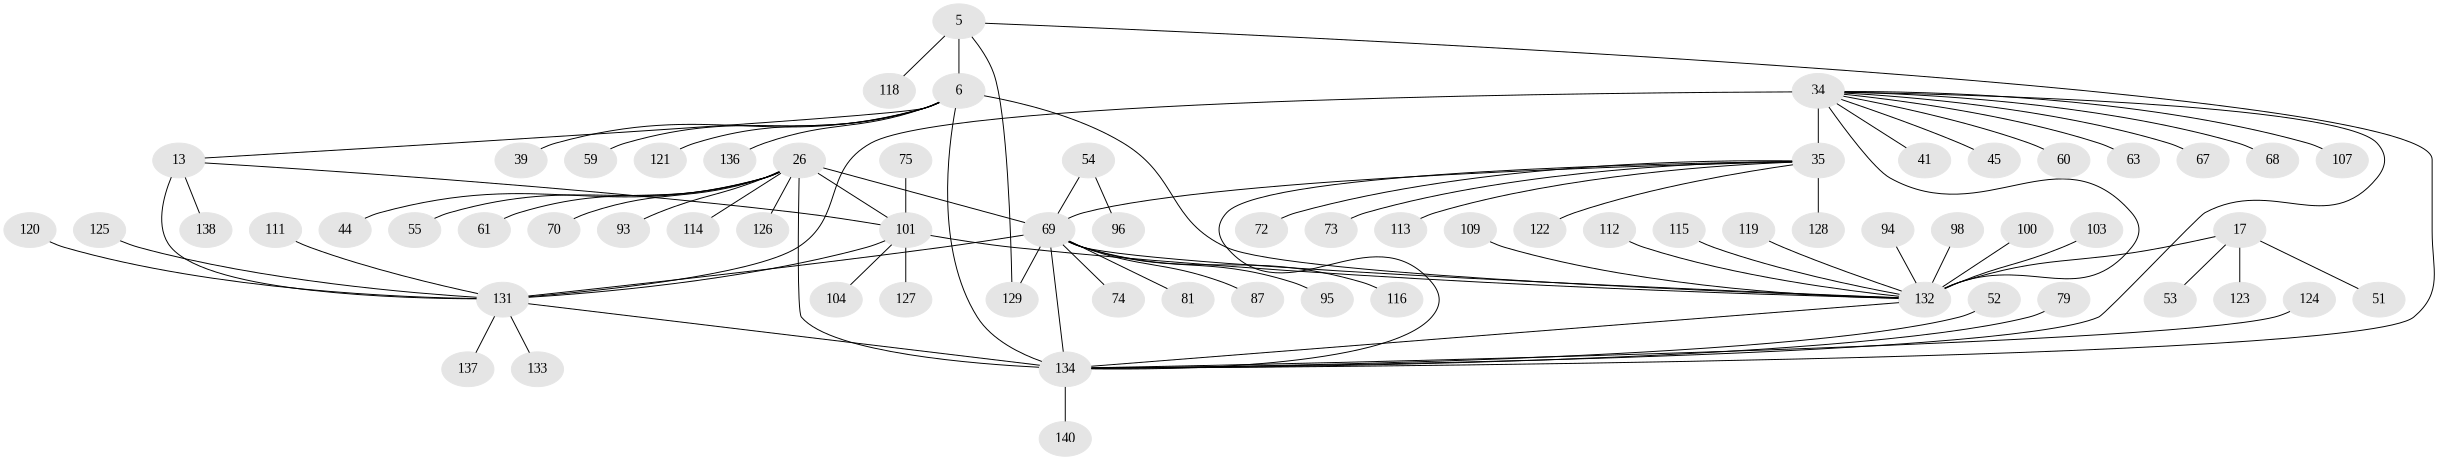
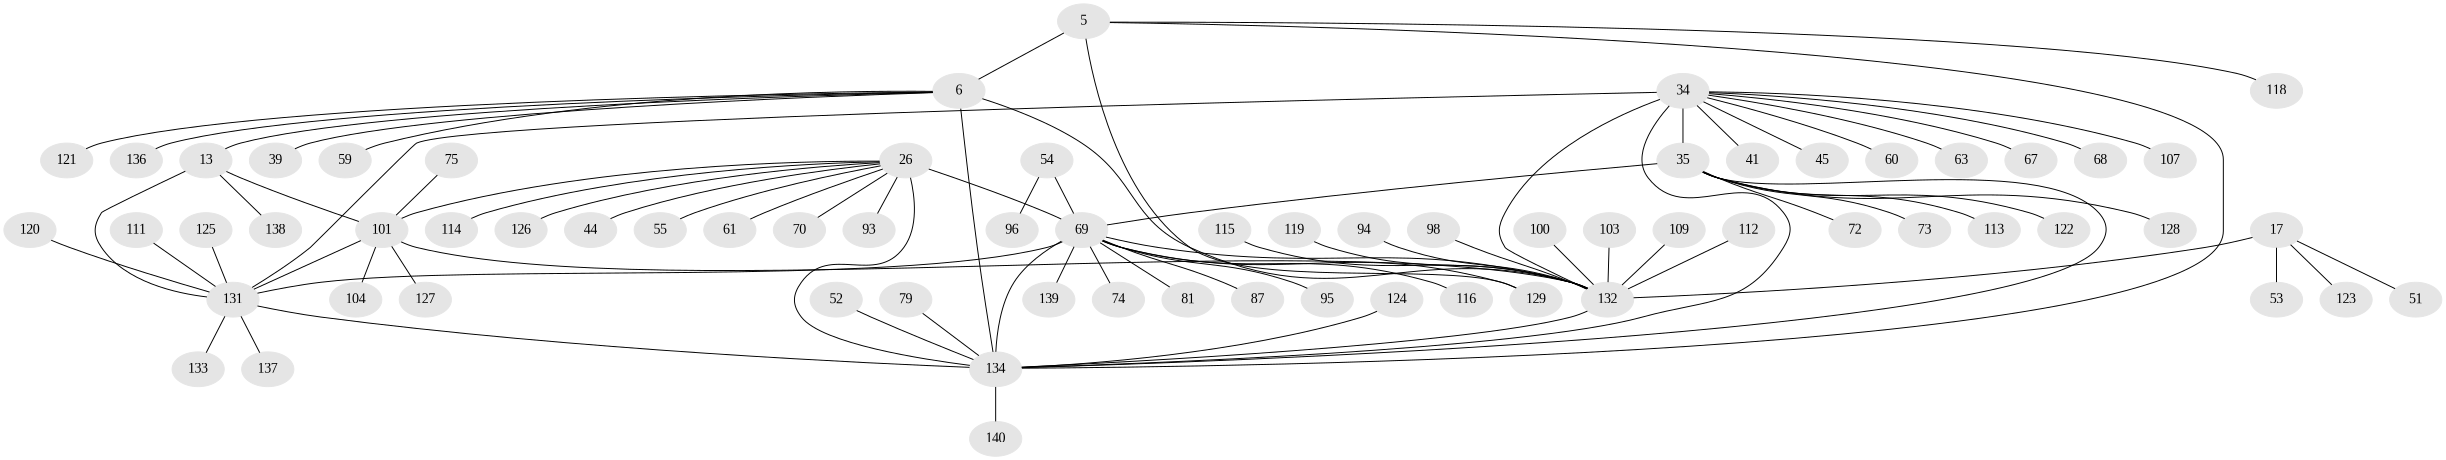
none -> (1049, 300)
